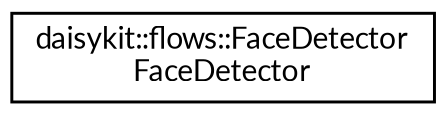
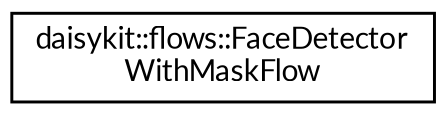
(223, 58) -> (223, 58)
